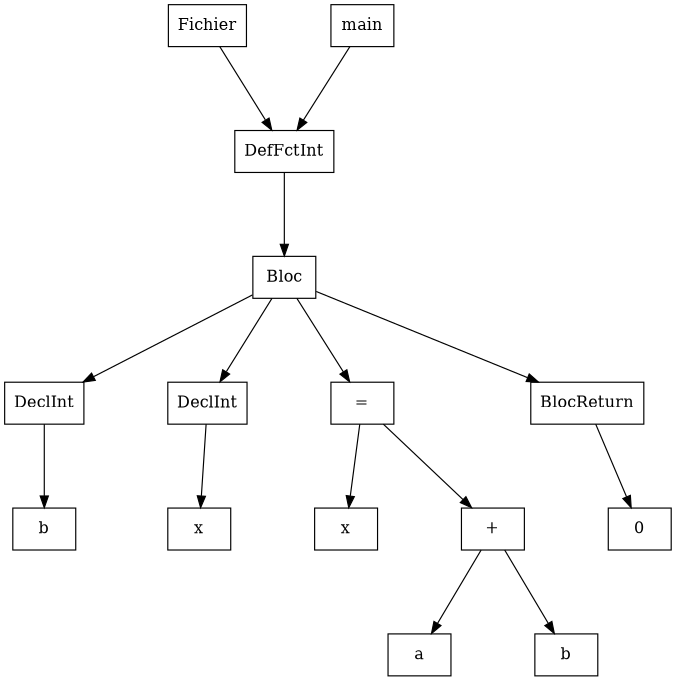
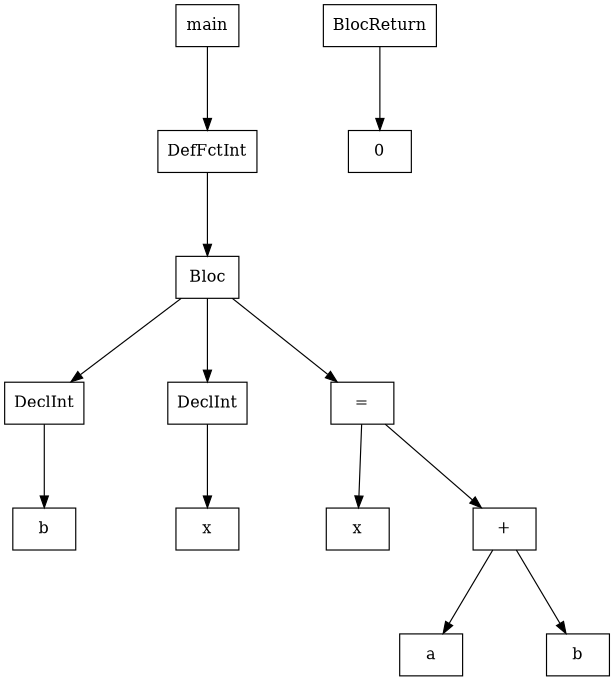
(207, 26) -> none
(422, 335) -> none
